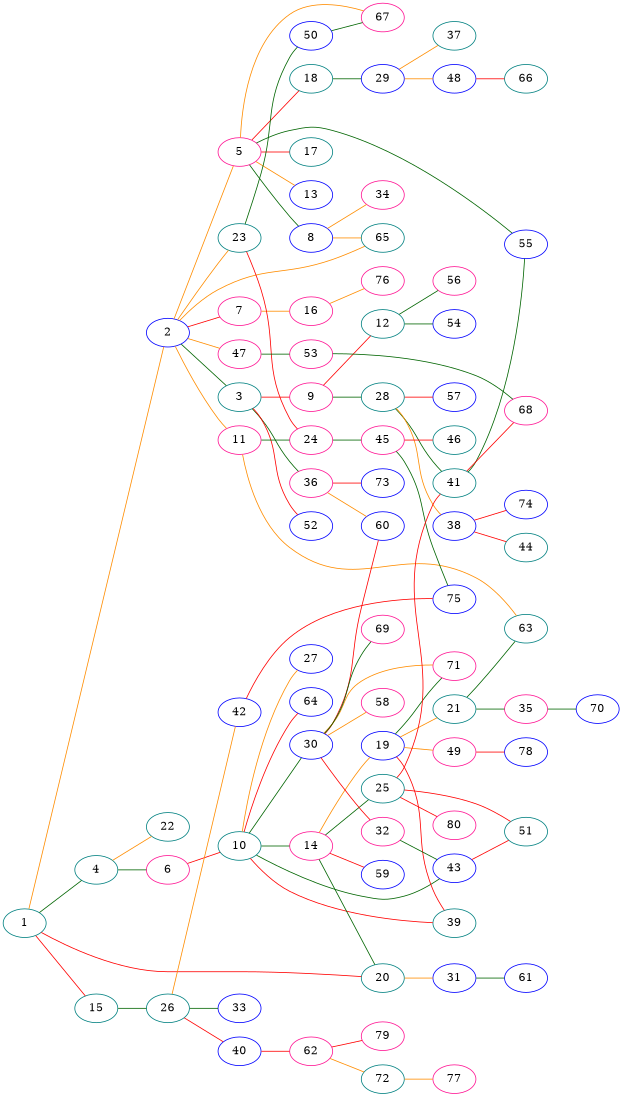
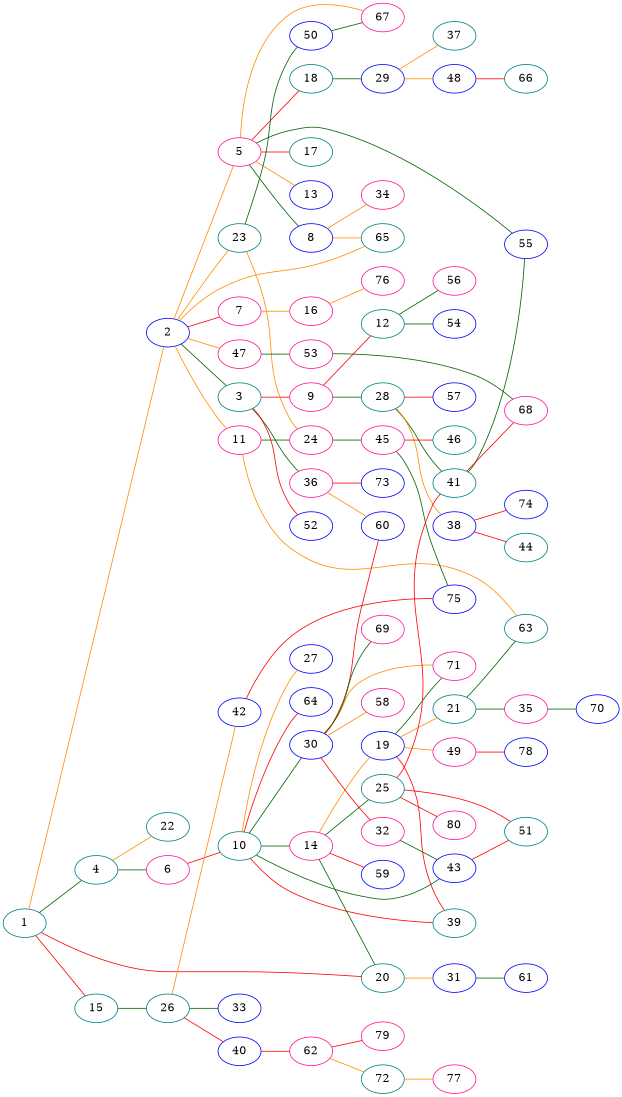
(270, 341) -> (270, 341)
